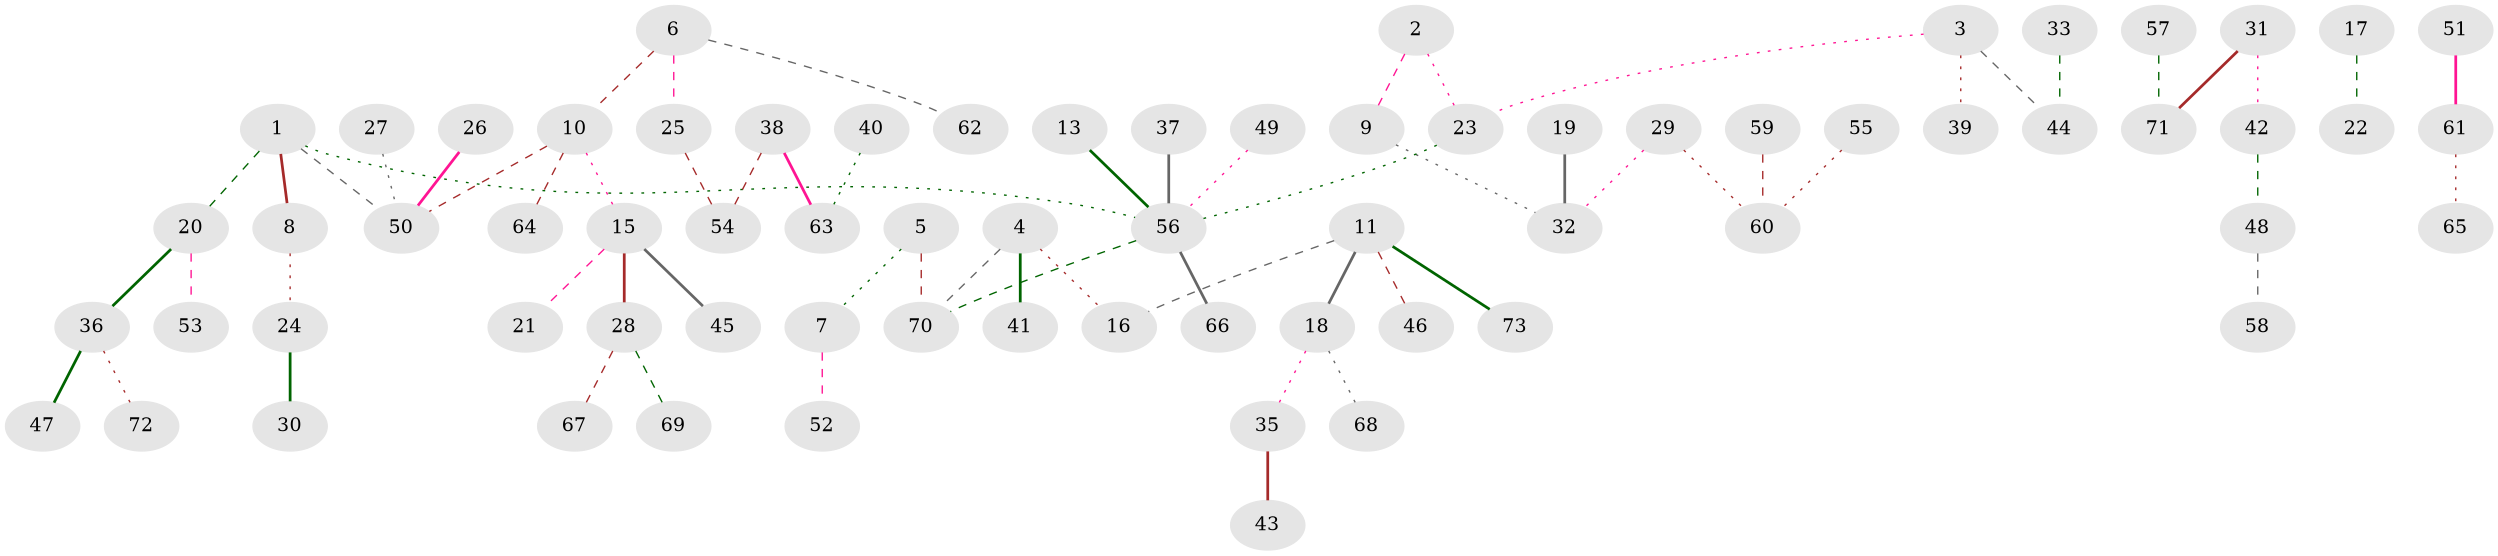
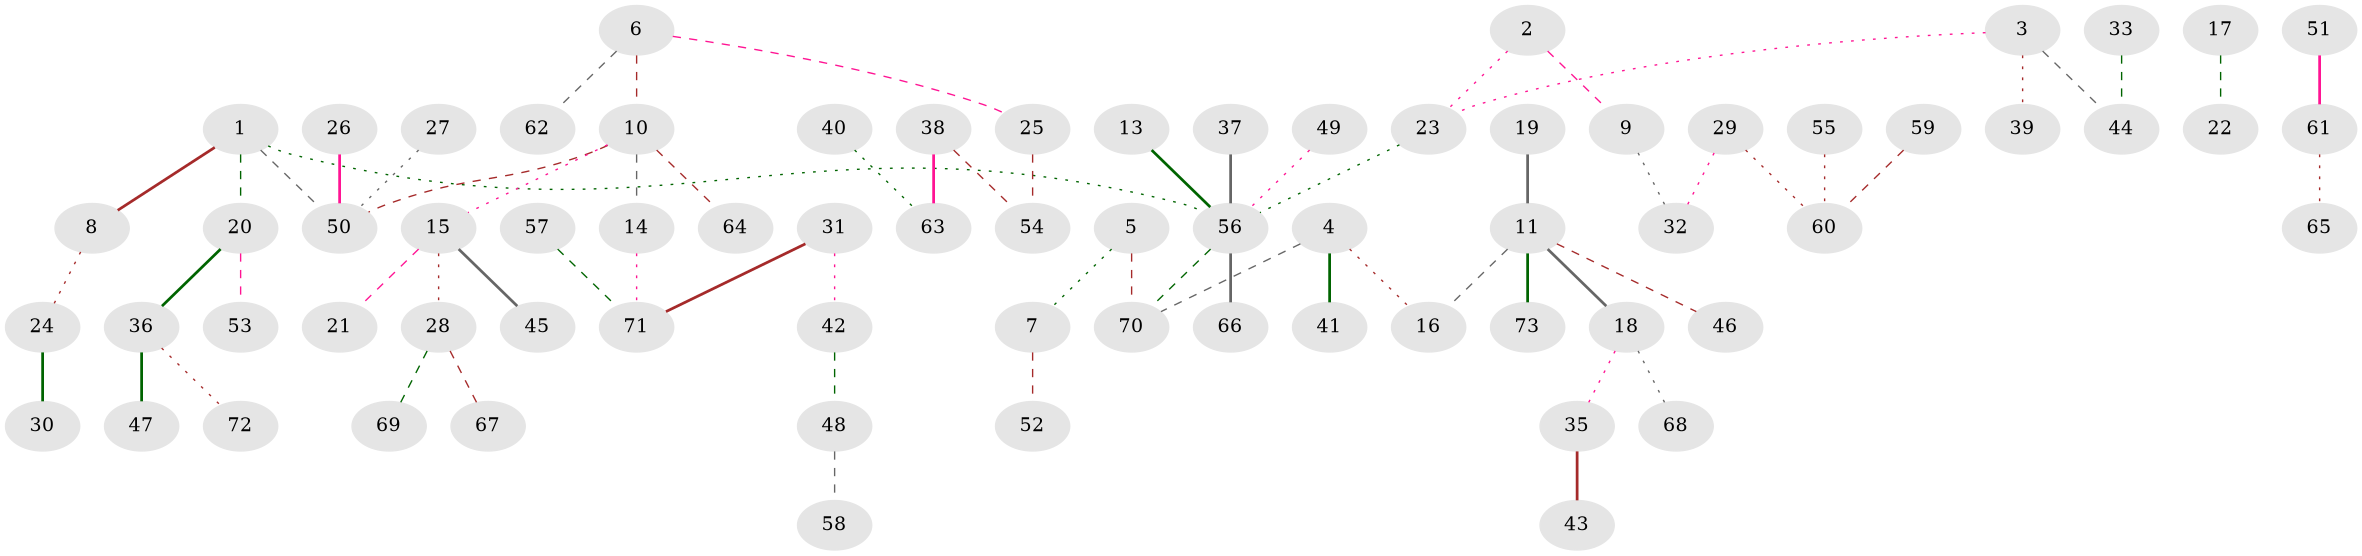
(1565, 179) -> (1528, 179)
none -> (637, 228)
(624, 278) -> (439, 278)
(822, 377) -> (1033, 377)
